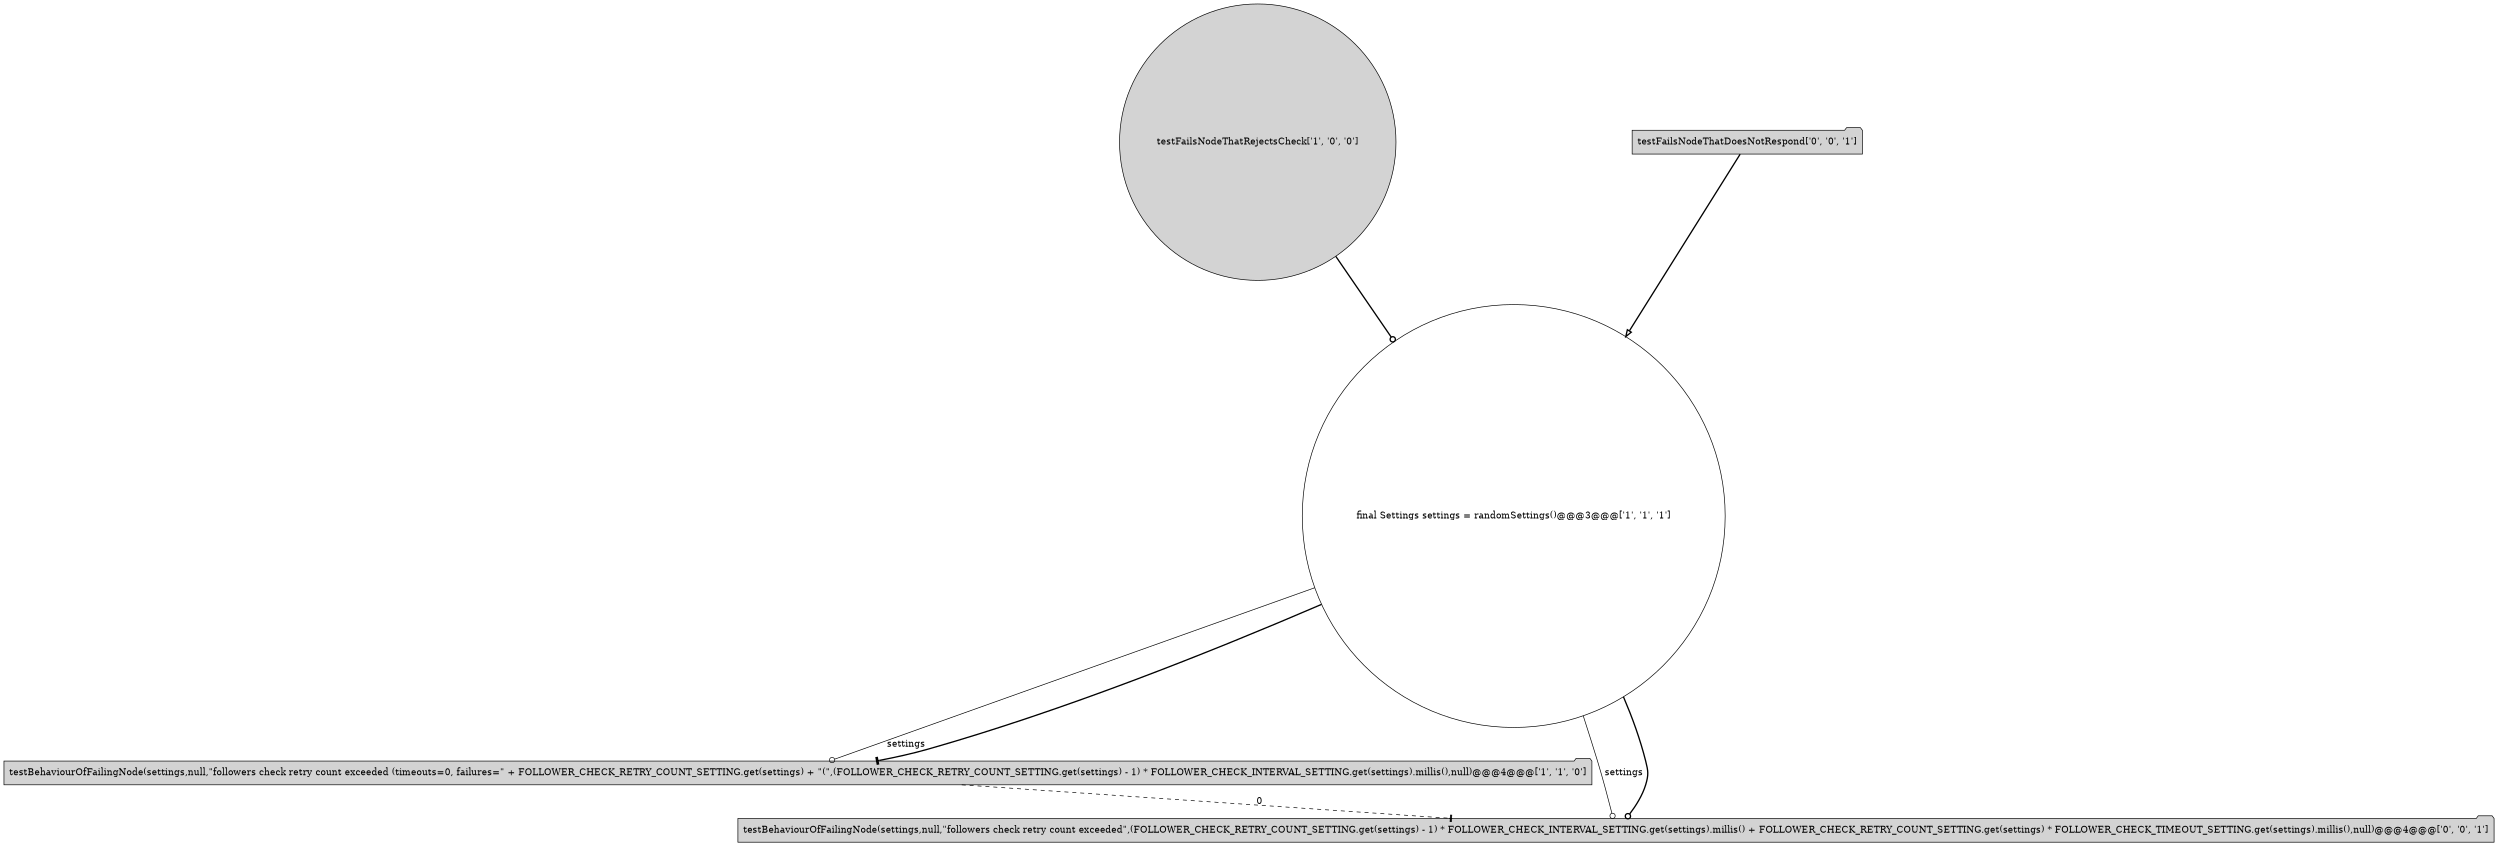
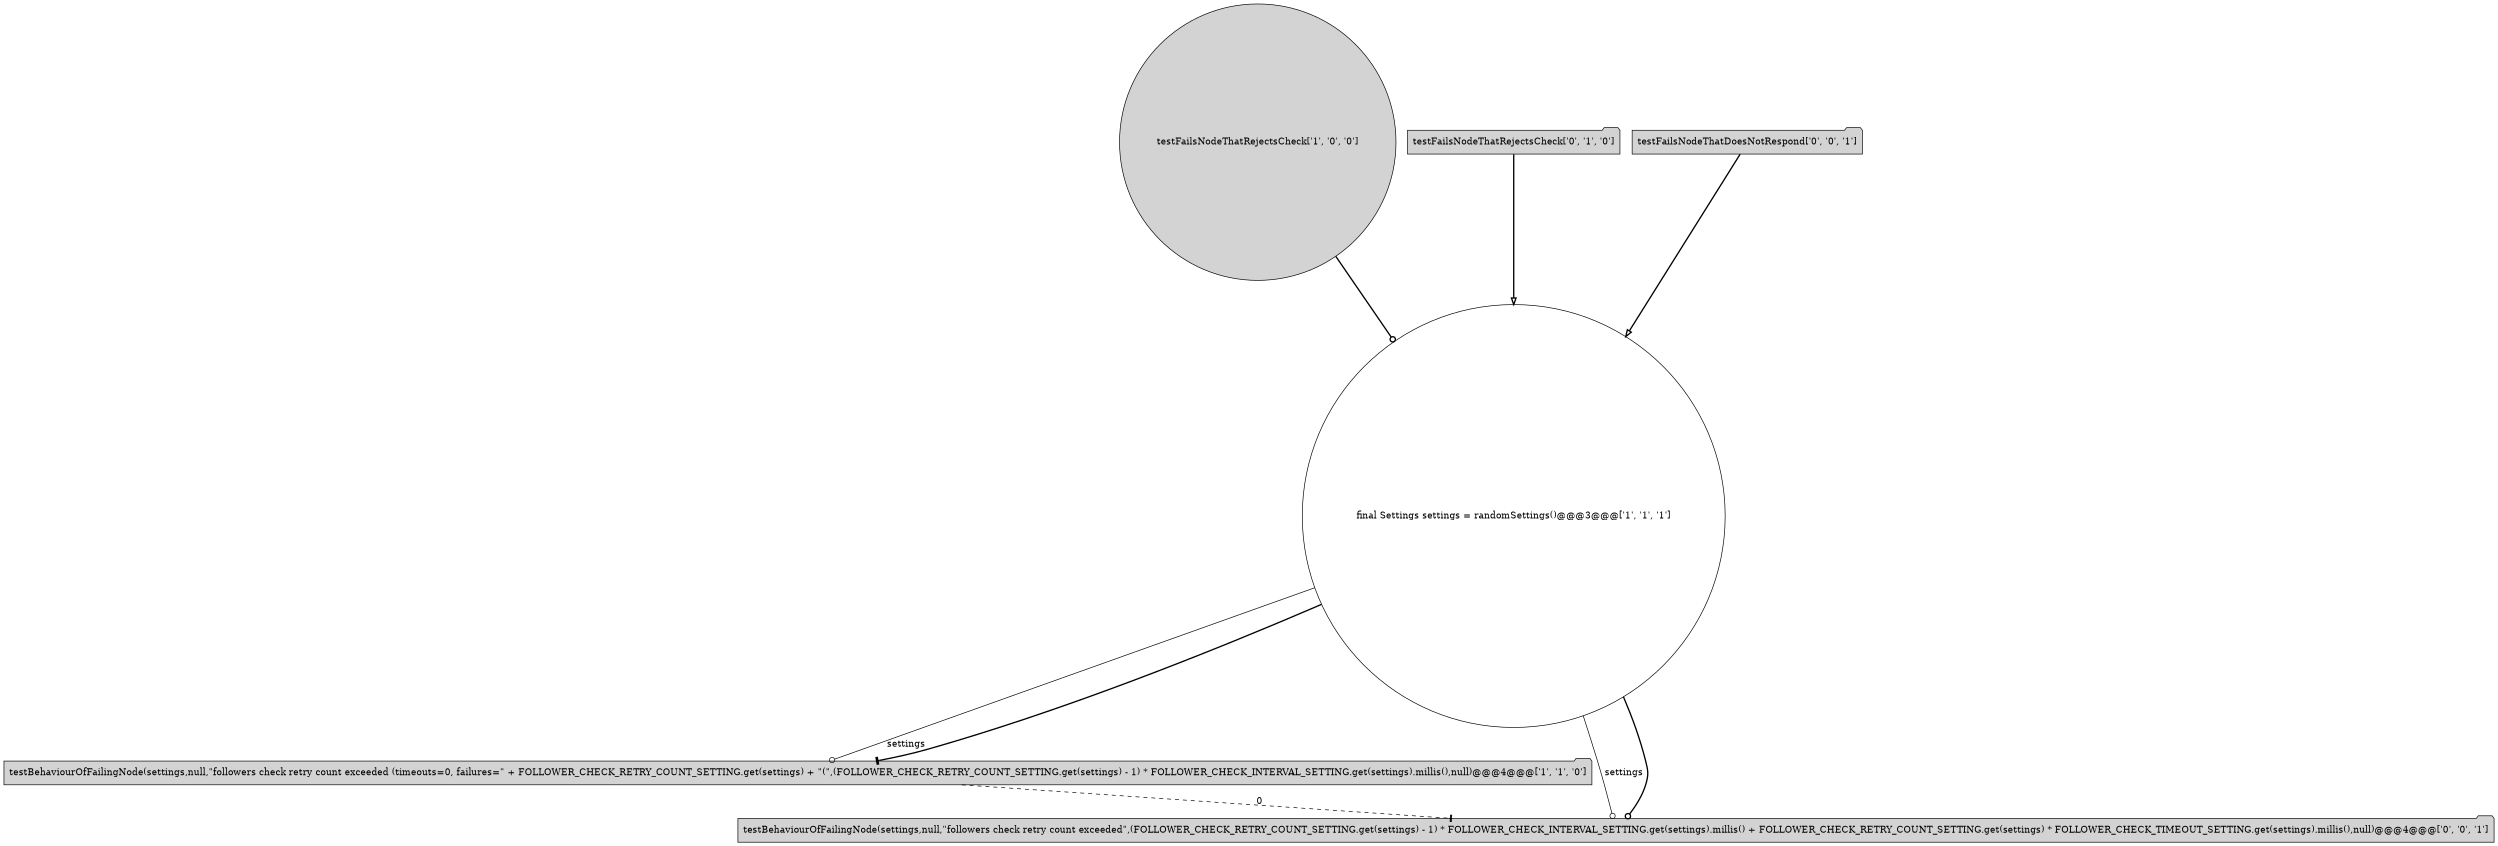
none -> (1514, 142)
